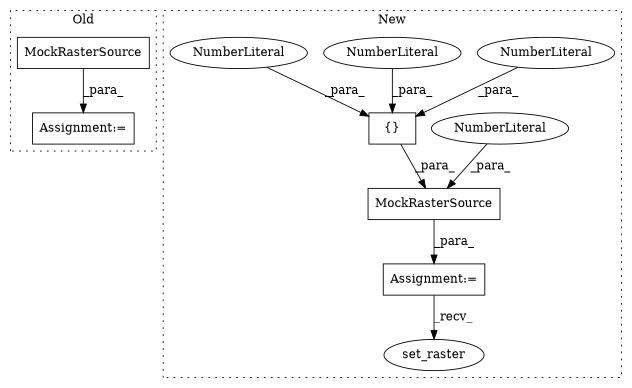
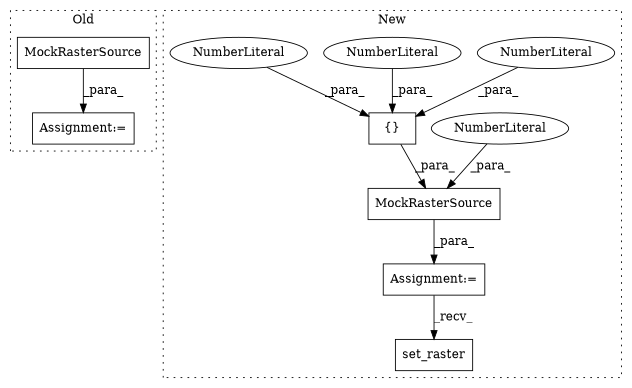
(434, 355) -> (434, 355)
